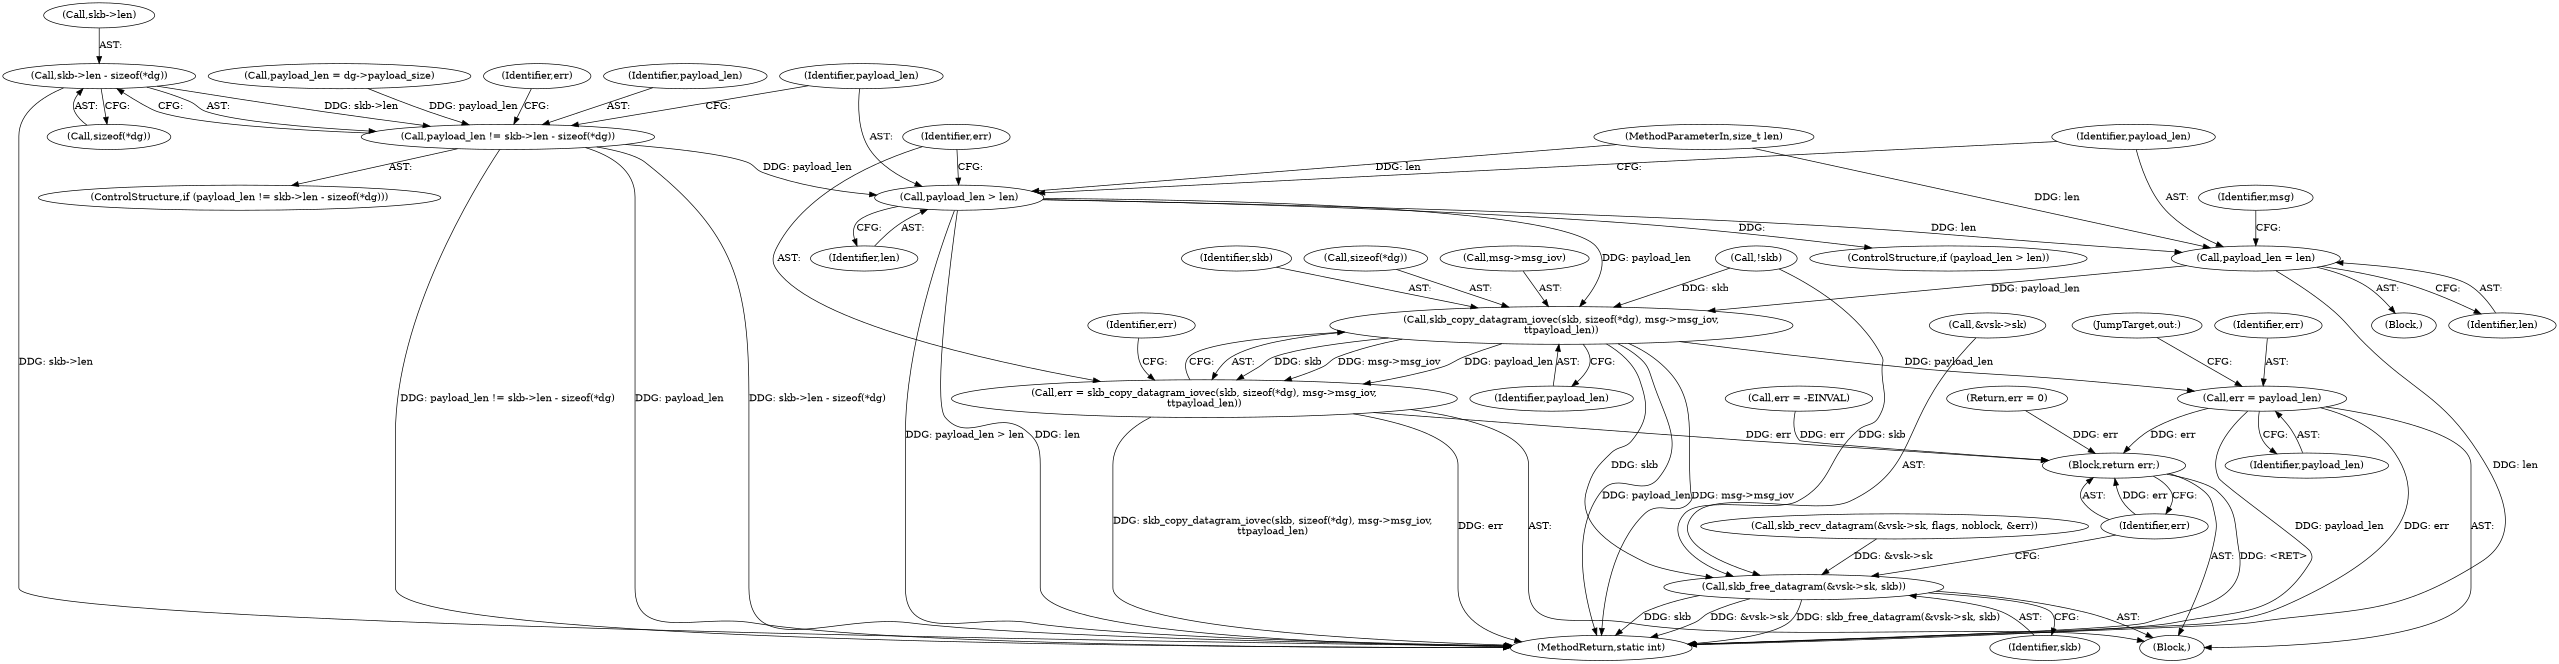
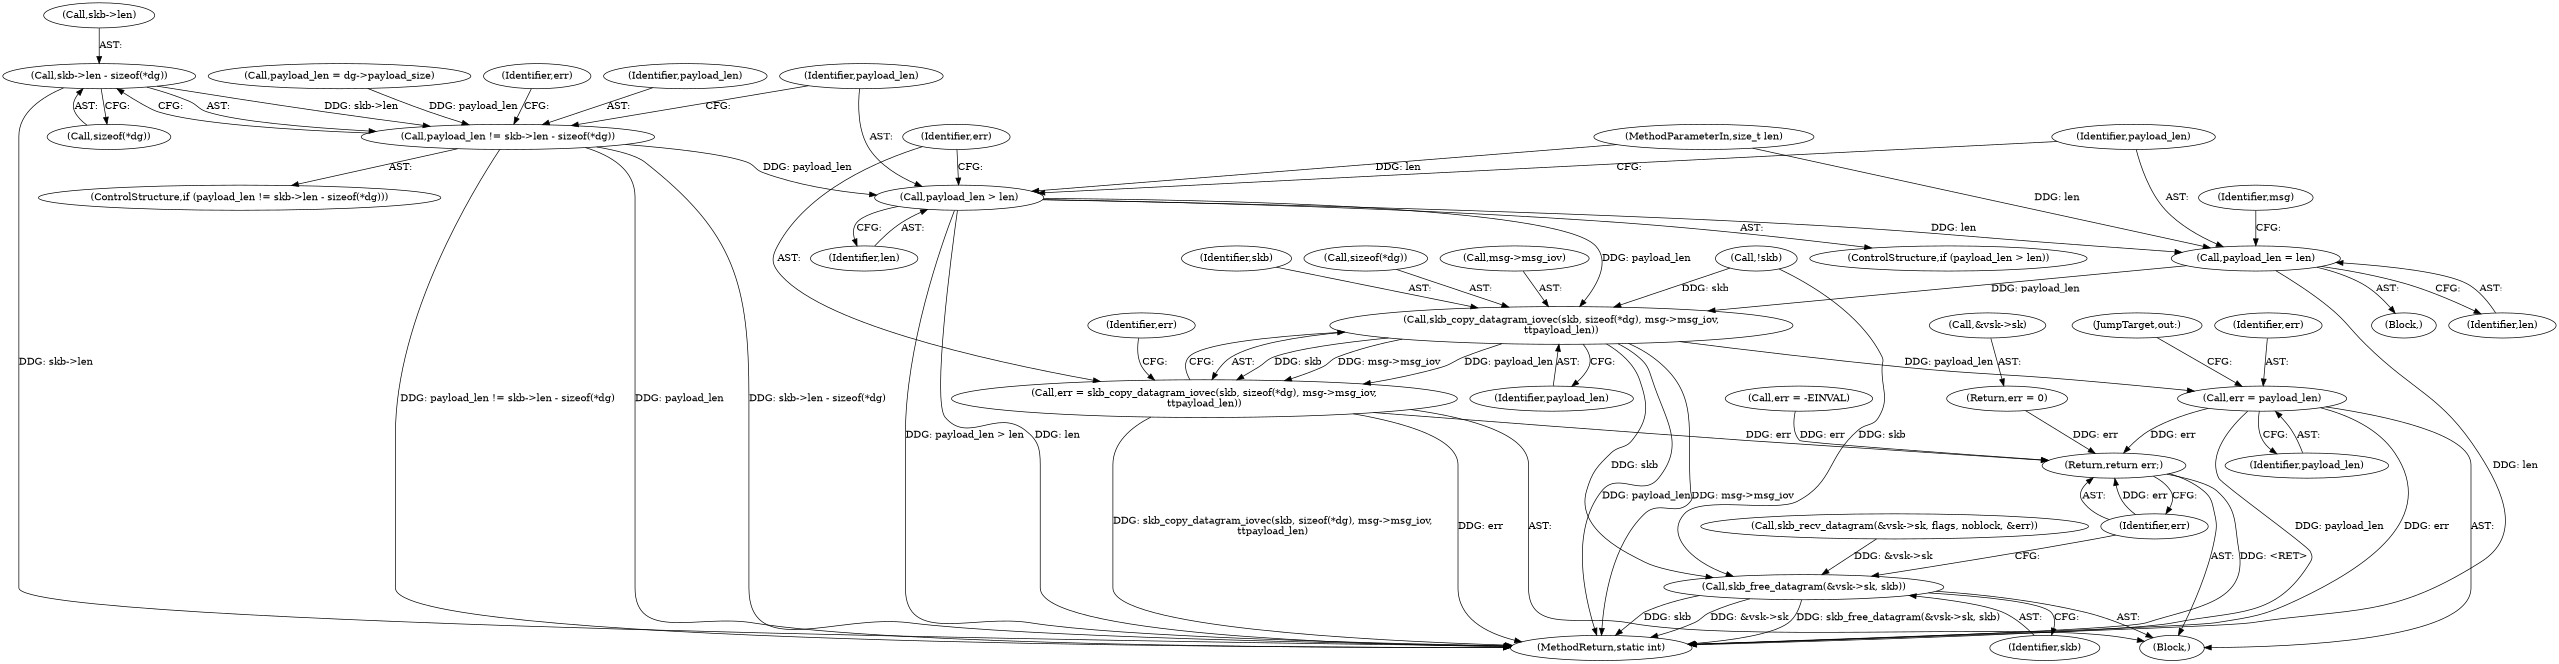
(1754, 228) -> (1754, 228)
(2114, 466) -> (2114, 466)
(1826, 505) -> (1996, 359)
